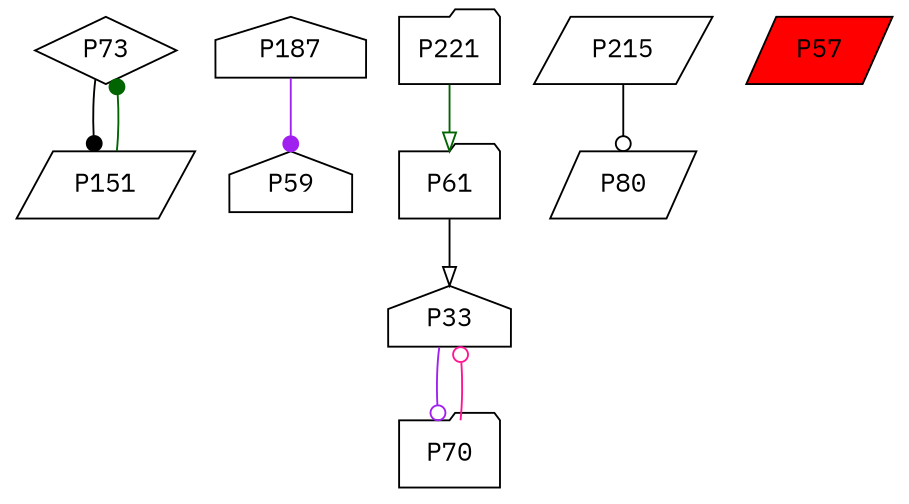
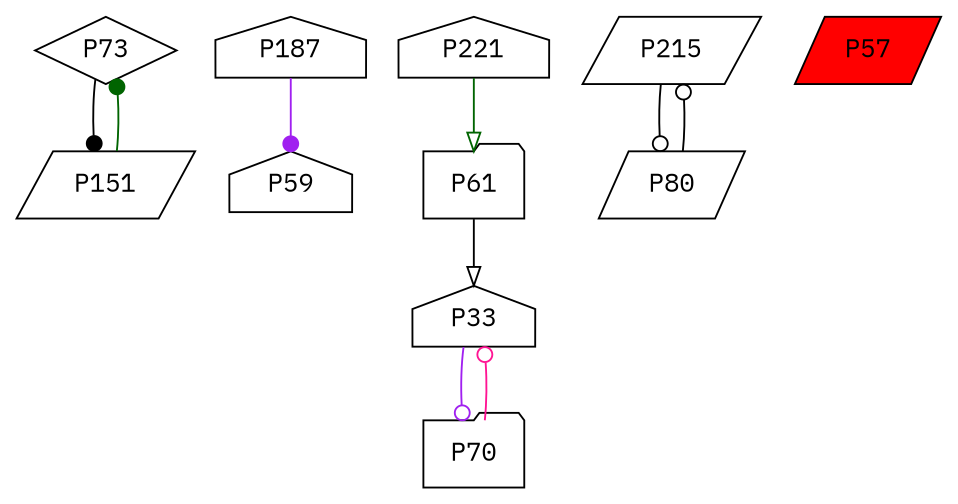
(450, 50) -> (474, 50)
none -> (684, 125)
